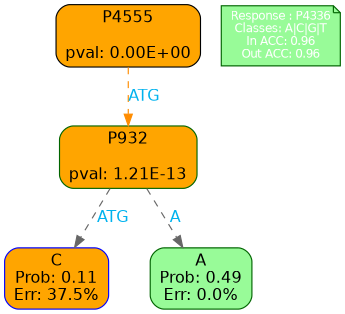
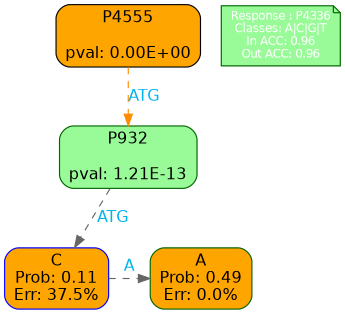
(128, 157) -> (128, 157)
(162, 213) -> (123, 278)
(201, 278) -> (201, 278)
